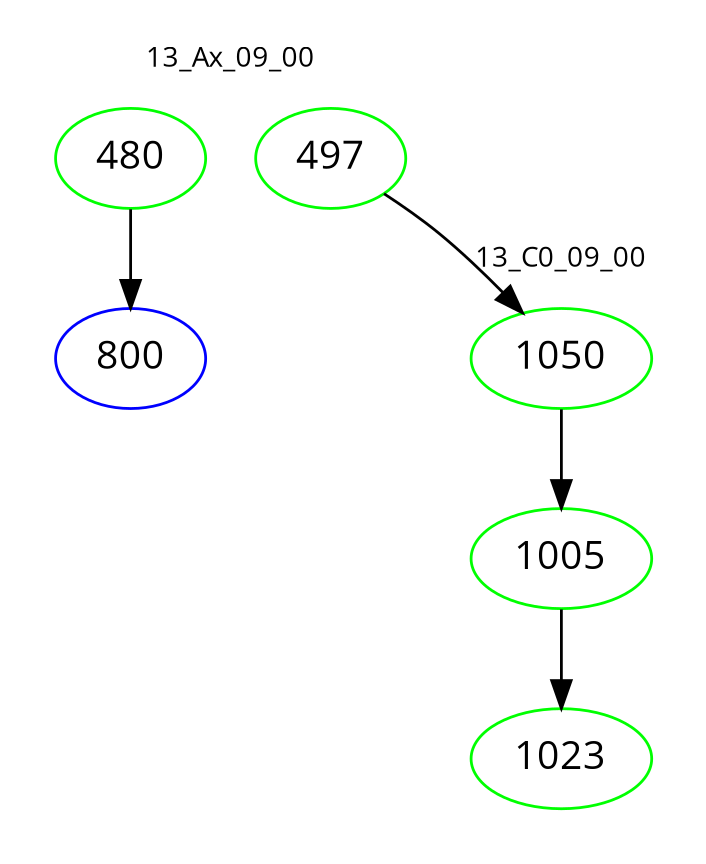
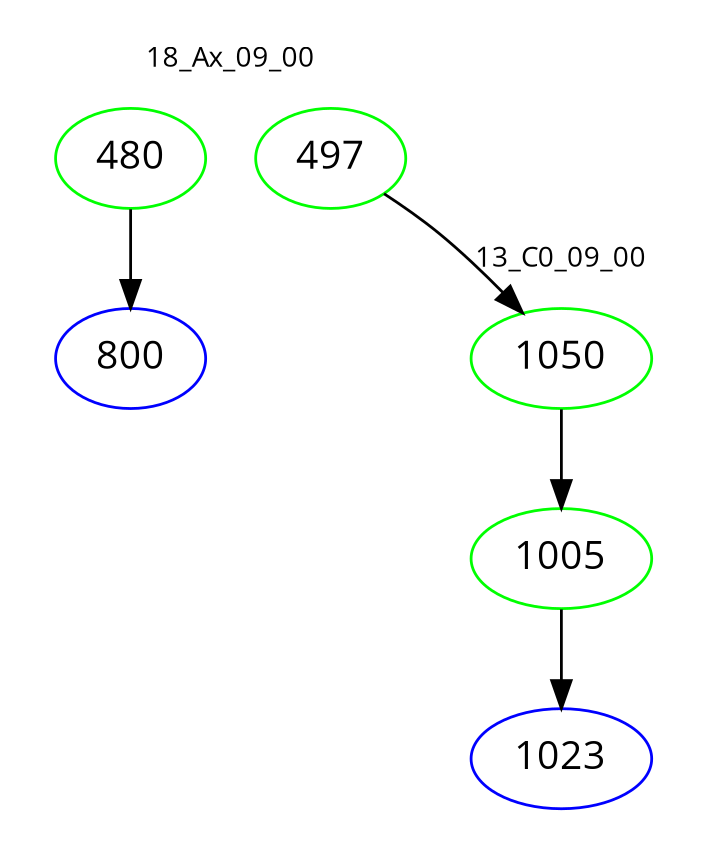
(231, 60) -> (231, 60)
(561, 759) -> (561, 759)
